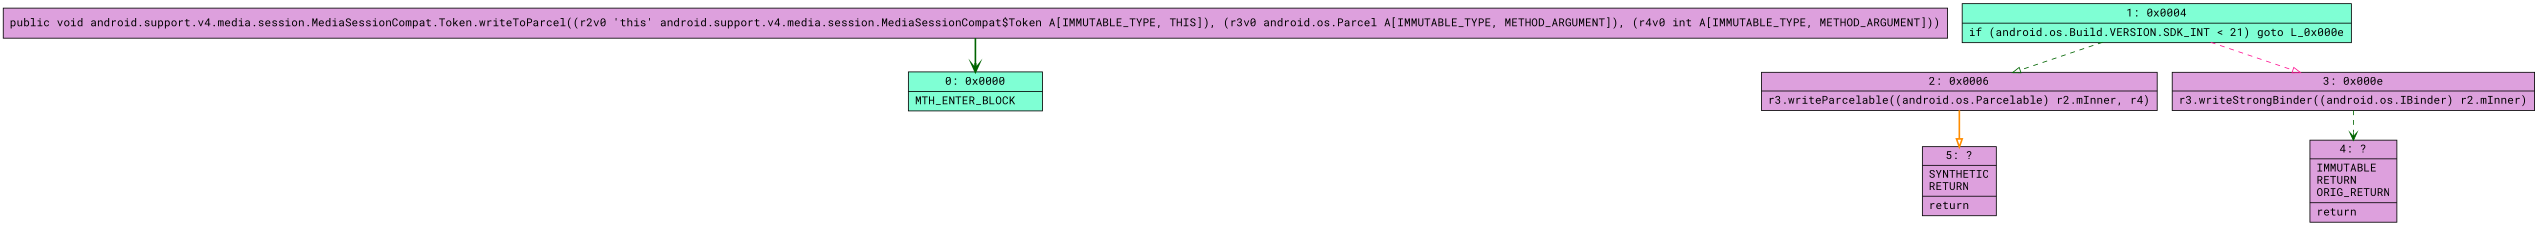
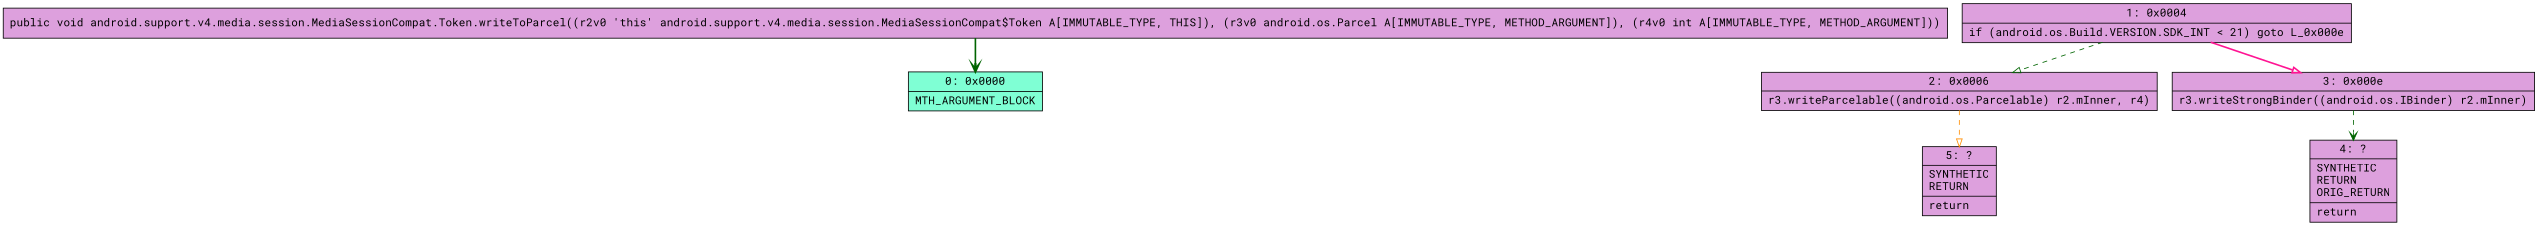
(2157, 23) -> (2157, 23)
(2252, 56) -> (2252, 56)
(965, 101) -> (975, 101)
(1959, 124) -> (1959, 124)
(2347, 168) -> (2347, 168)
